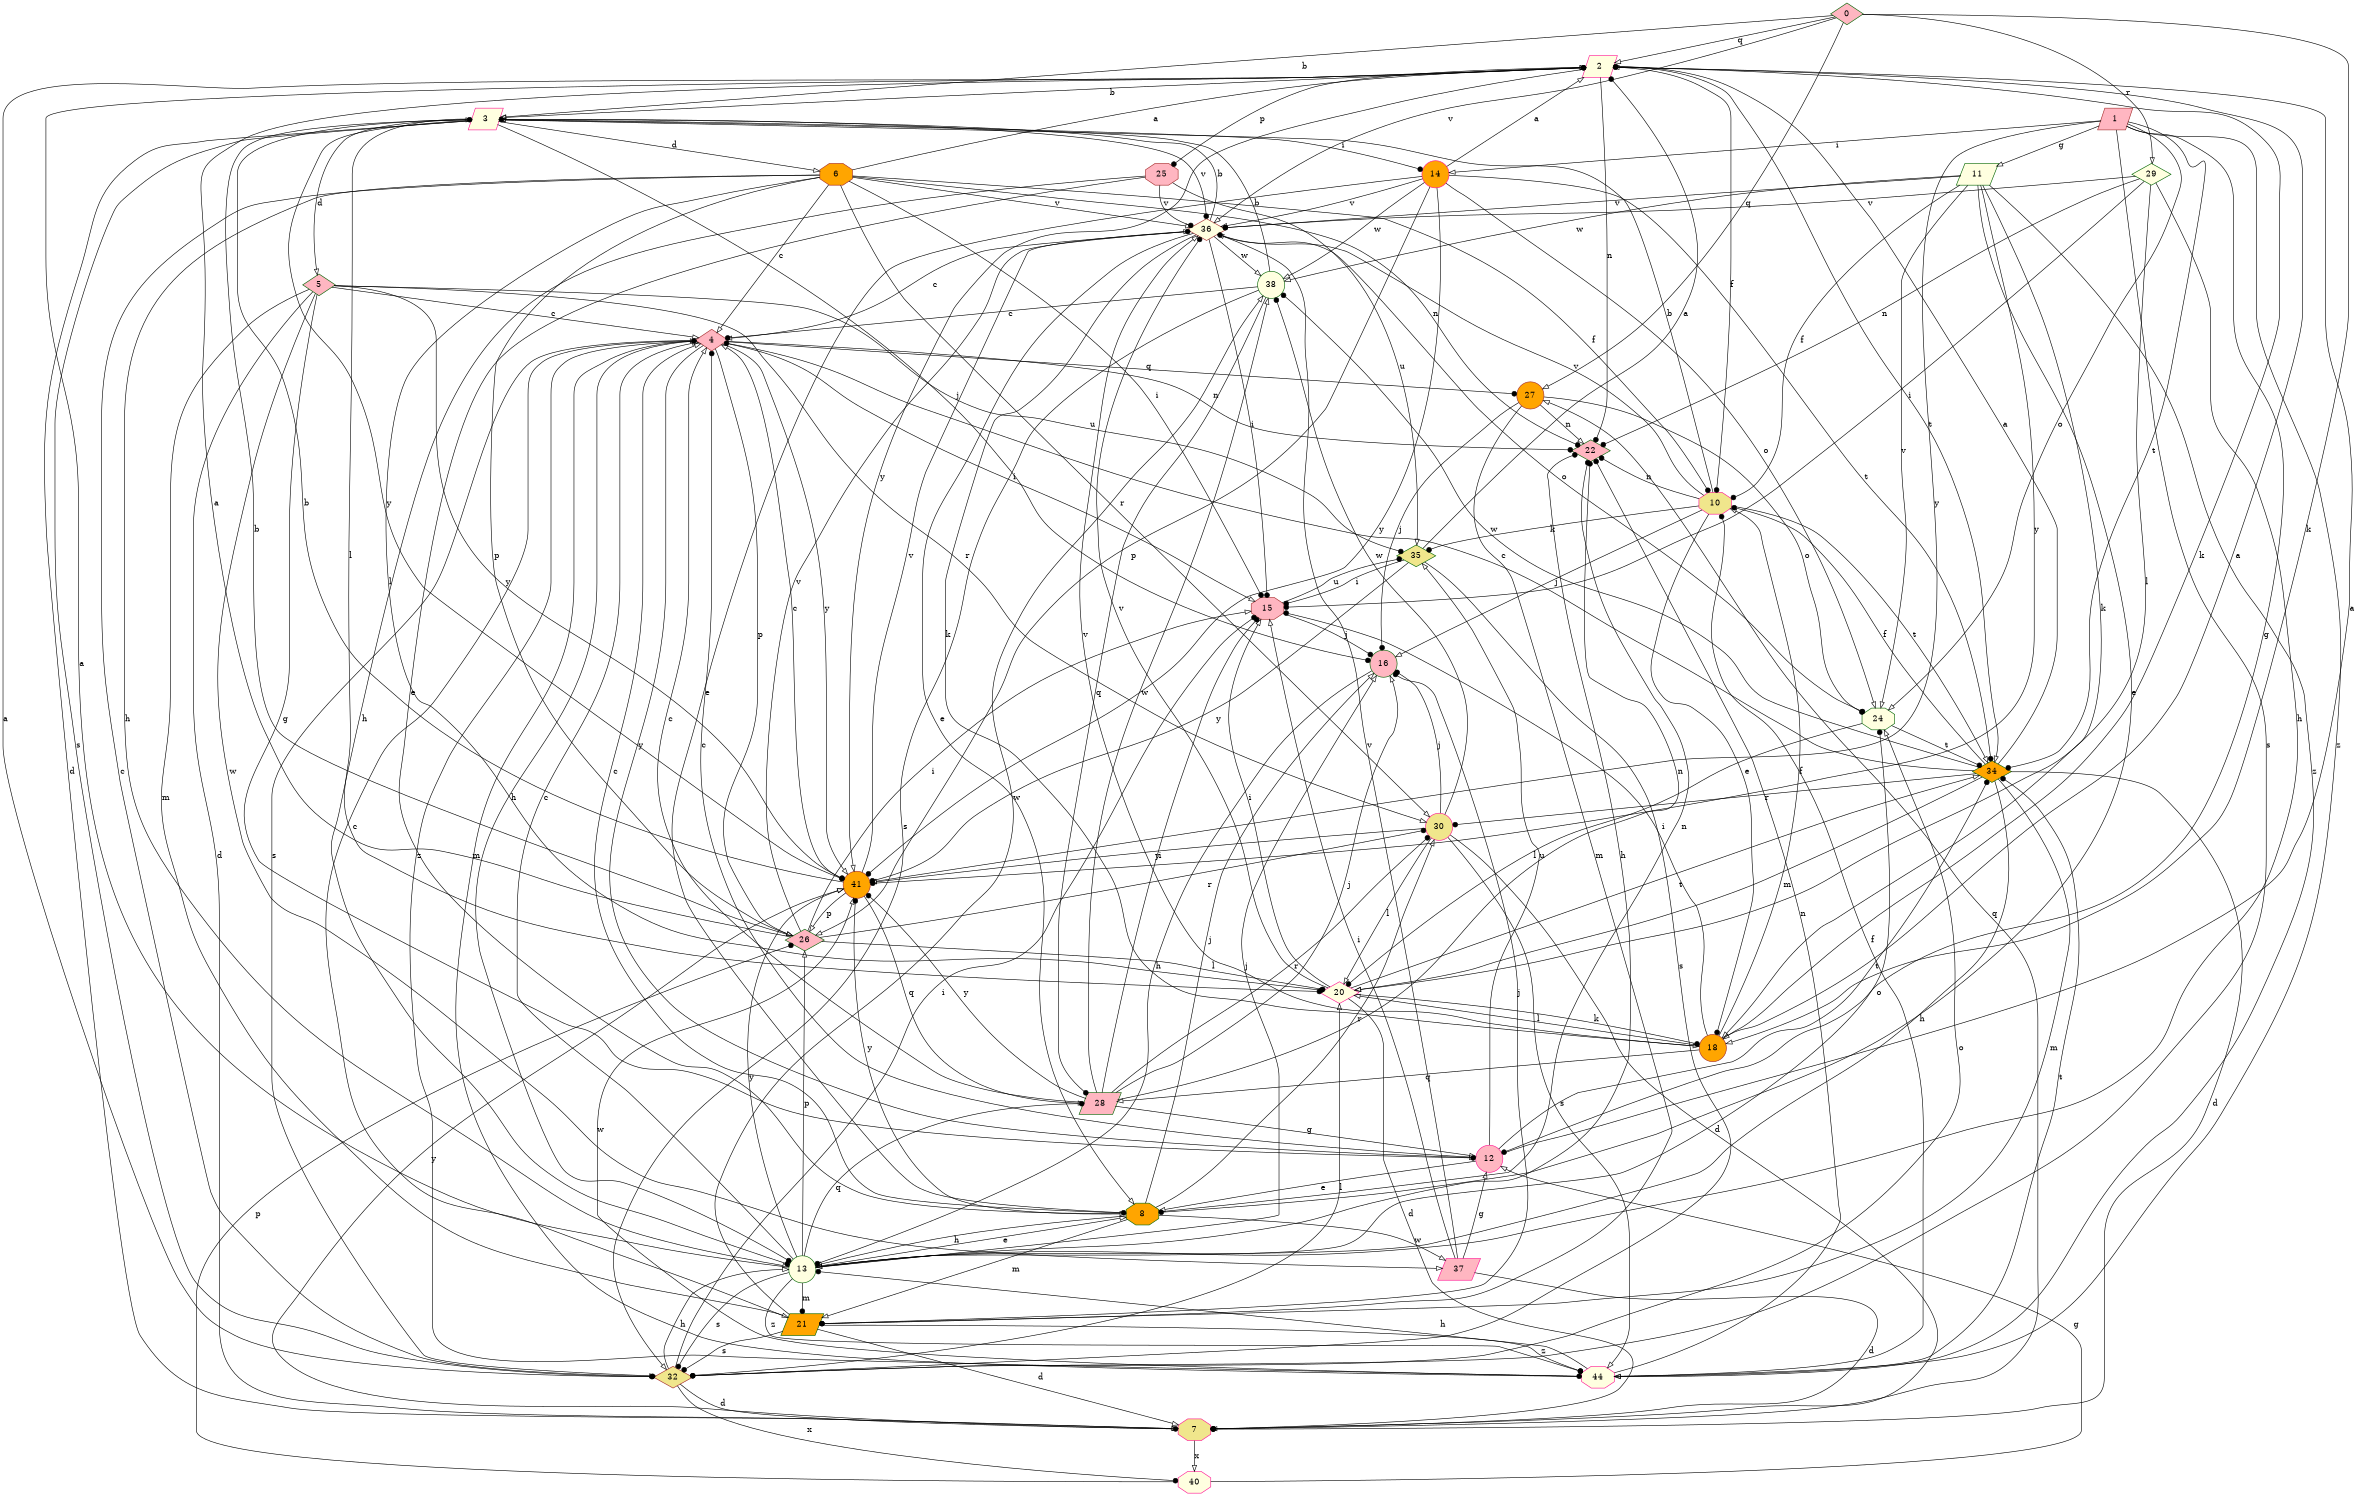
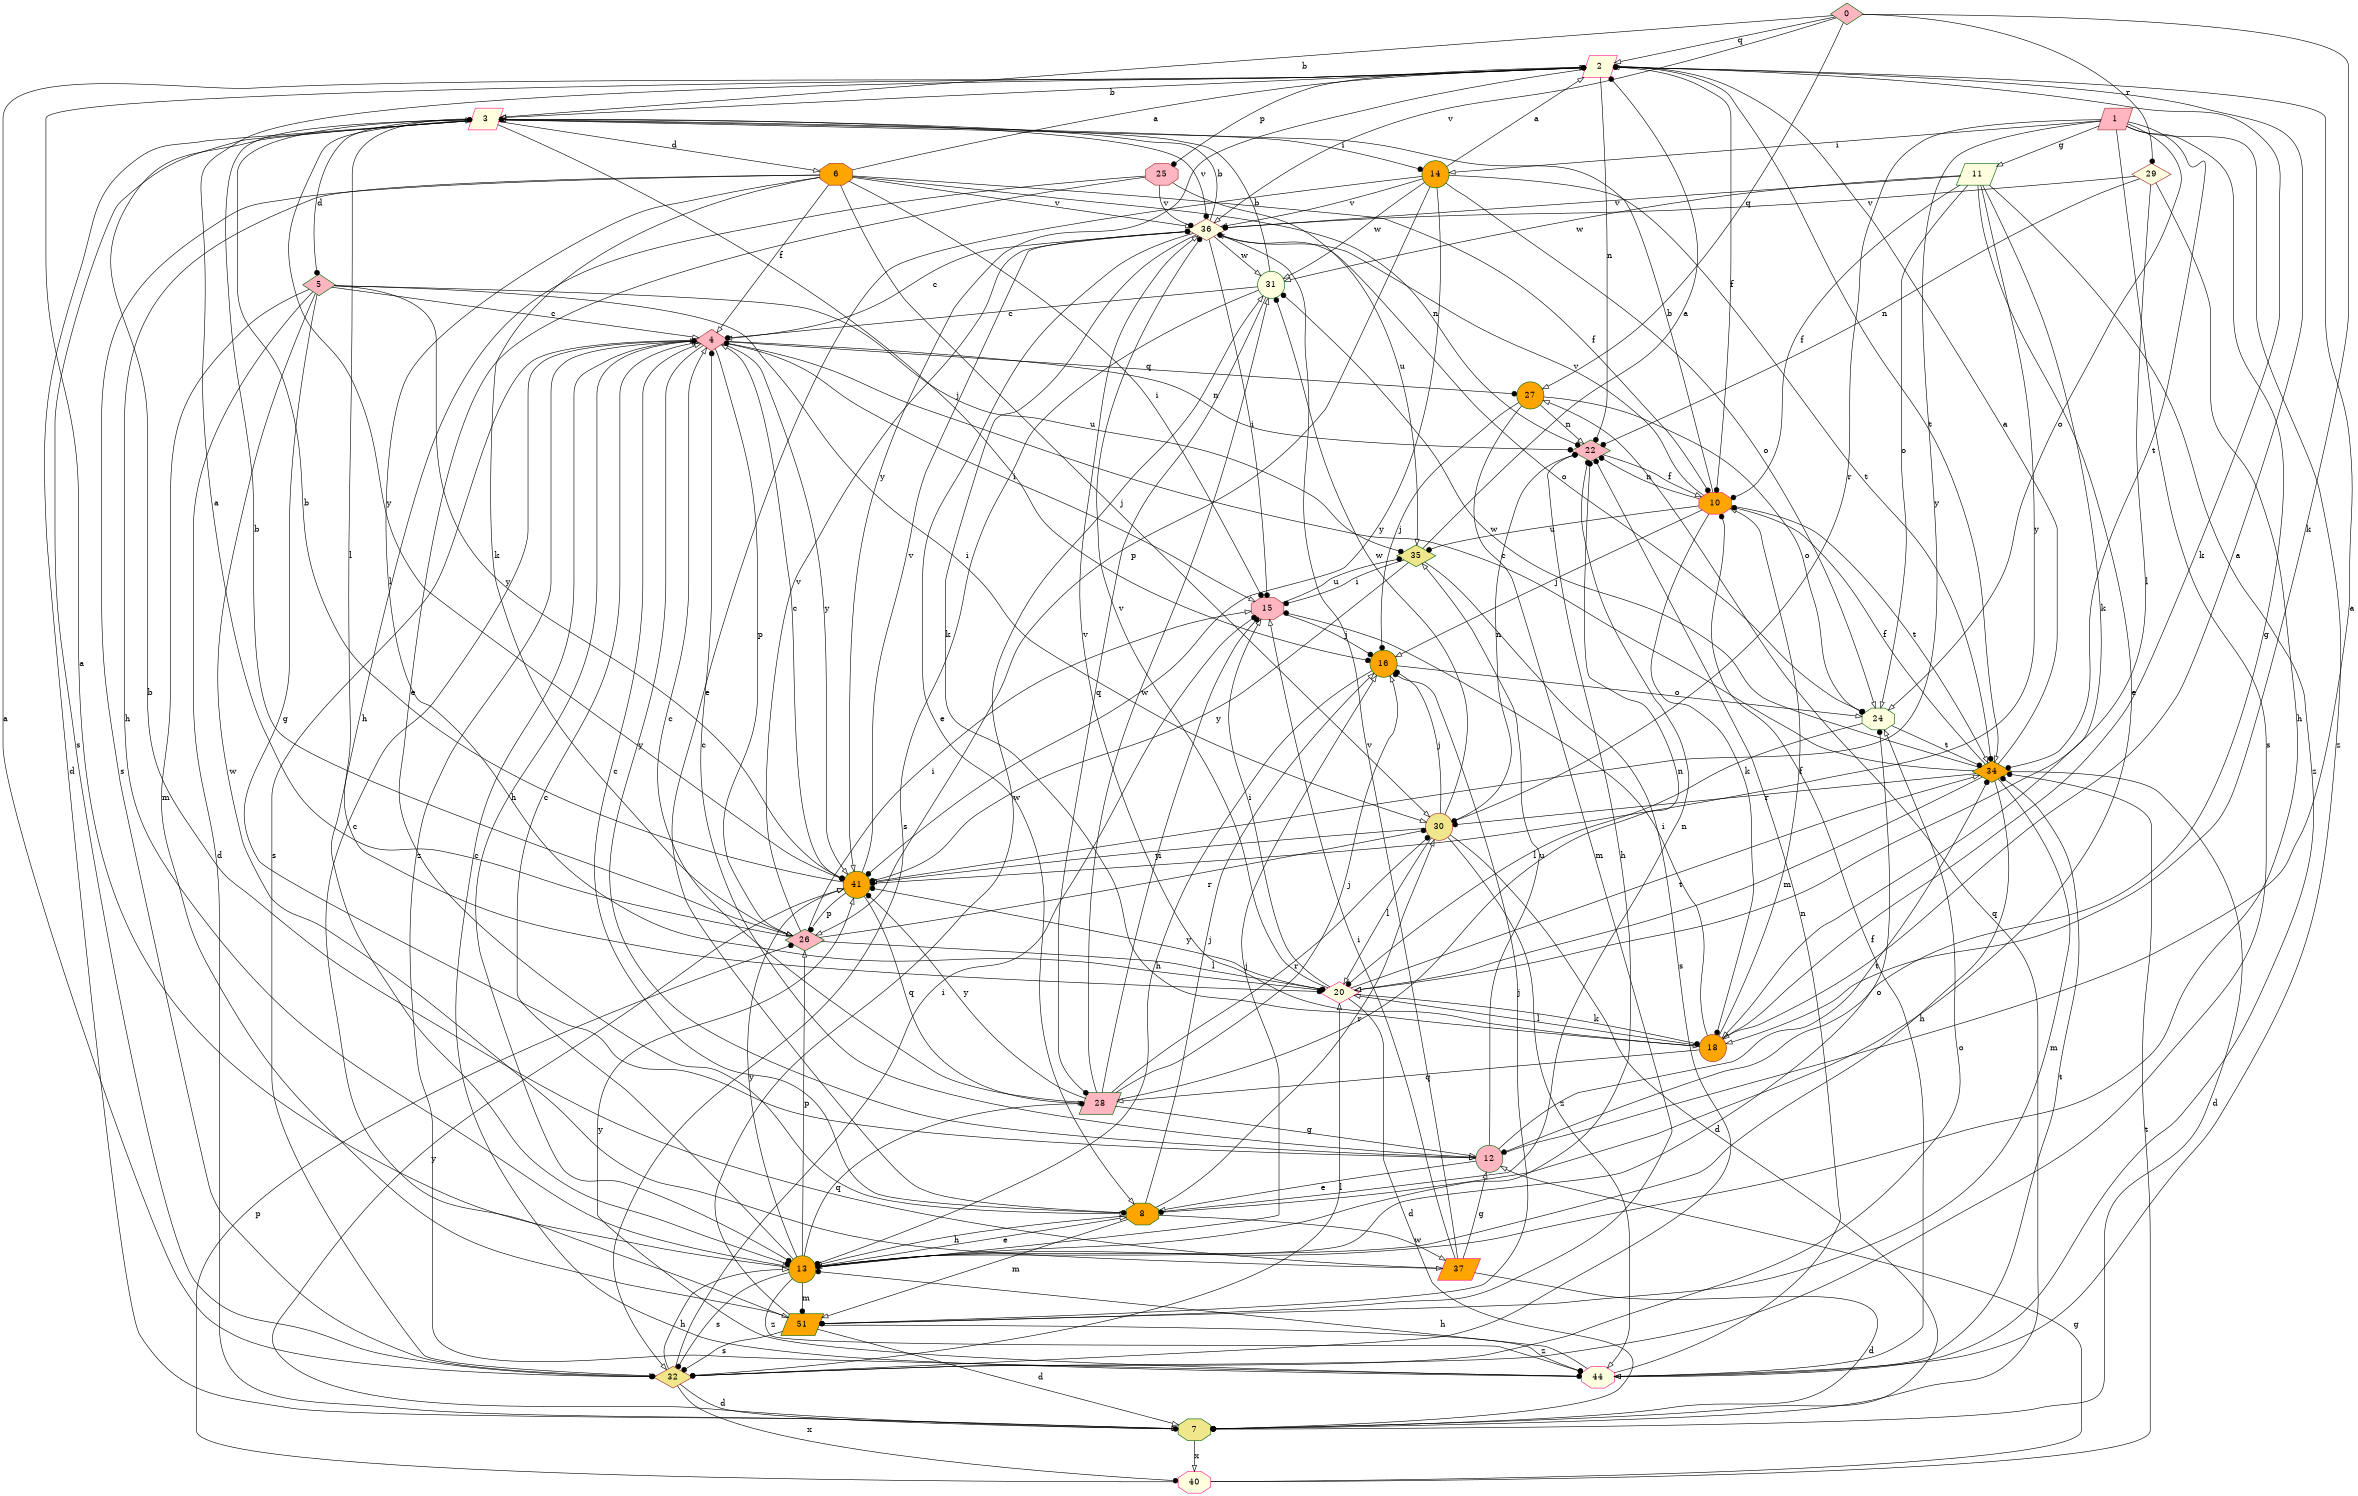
(2035, 44) -> (2035, 44)
(342, 143) -> (342, 143)
(1436, 174) -> (1436, 174)
(2151, 174) -> (2151, 174)
(781, 256) -> (781, 256)
(1271, 285) -> (1271, 285)
(1530, 395) -> (1530, 395)
(1904, 451) -> (1904, 451)
none -> (1651, 472)
(925, 476) -> (925, 476)
none -> (1847, 479)
(1783, 483) -> none
(1122, 503) -> (1122, 503)
(1715, 503) -> (1715, 503)
(1553, 530) -> (1553, 530)
(497, 556) -> (497, 556)
(968, 556) -> (968, 556)
none -> (1496, 638)
(1384, 664) -> (1384, 664)
none -> (1626, 691)
(123, 772) -> (123, 772)
(1748, 772) -> (1748, 772)
(1439, 827) -> (1439, 827)
(477, 856) -> (477, 856)
(857, 885) -> (857, 885)
(828, 908) -> (828, 908)
none -> (322, 953)
(566, 1024) -> (566, 1024)
(1562, 1104) -> (1562, 1104)
(601, 1130) -> (601, 1130)
(1959, 1132) -> (1959, 1132)
(902, 1145) -> (1102, 933)
(1489, 1159) -> (1489, 1159)
(802, 1269) -> (802, 1269)
(1459, 1269) -> (1459, 1269)
(802, 1325) -> (802, 1325)
(1596, 1340) -> (1596, 1340)
(1194, 1430) -> (1194, 1430)
none -> (2062, 1454)
